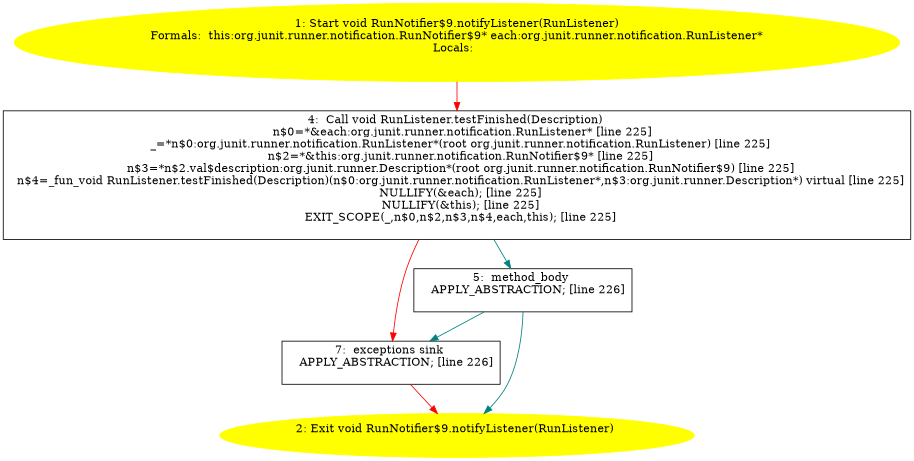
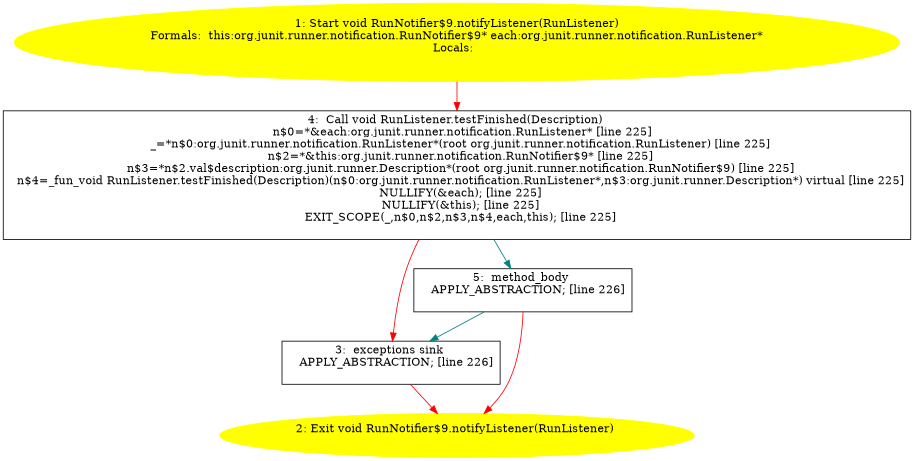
(391, 363) -> (391, 363)
(516, 363) -> (516, 363)
